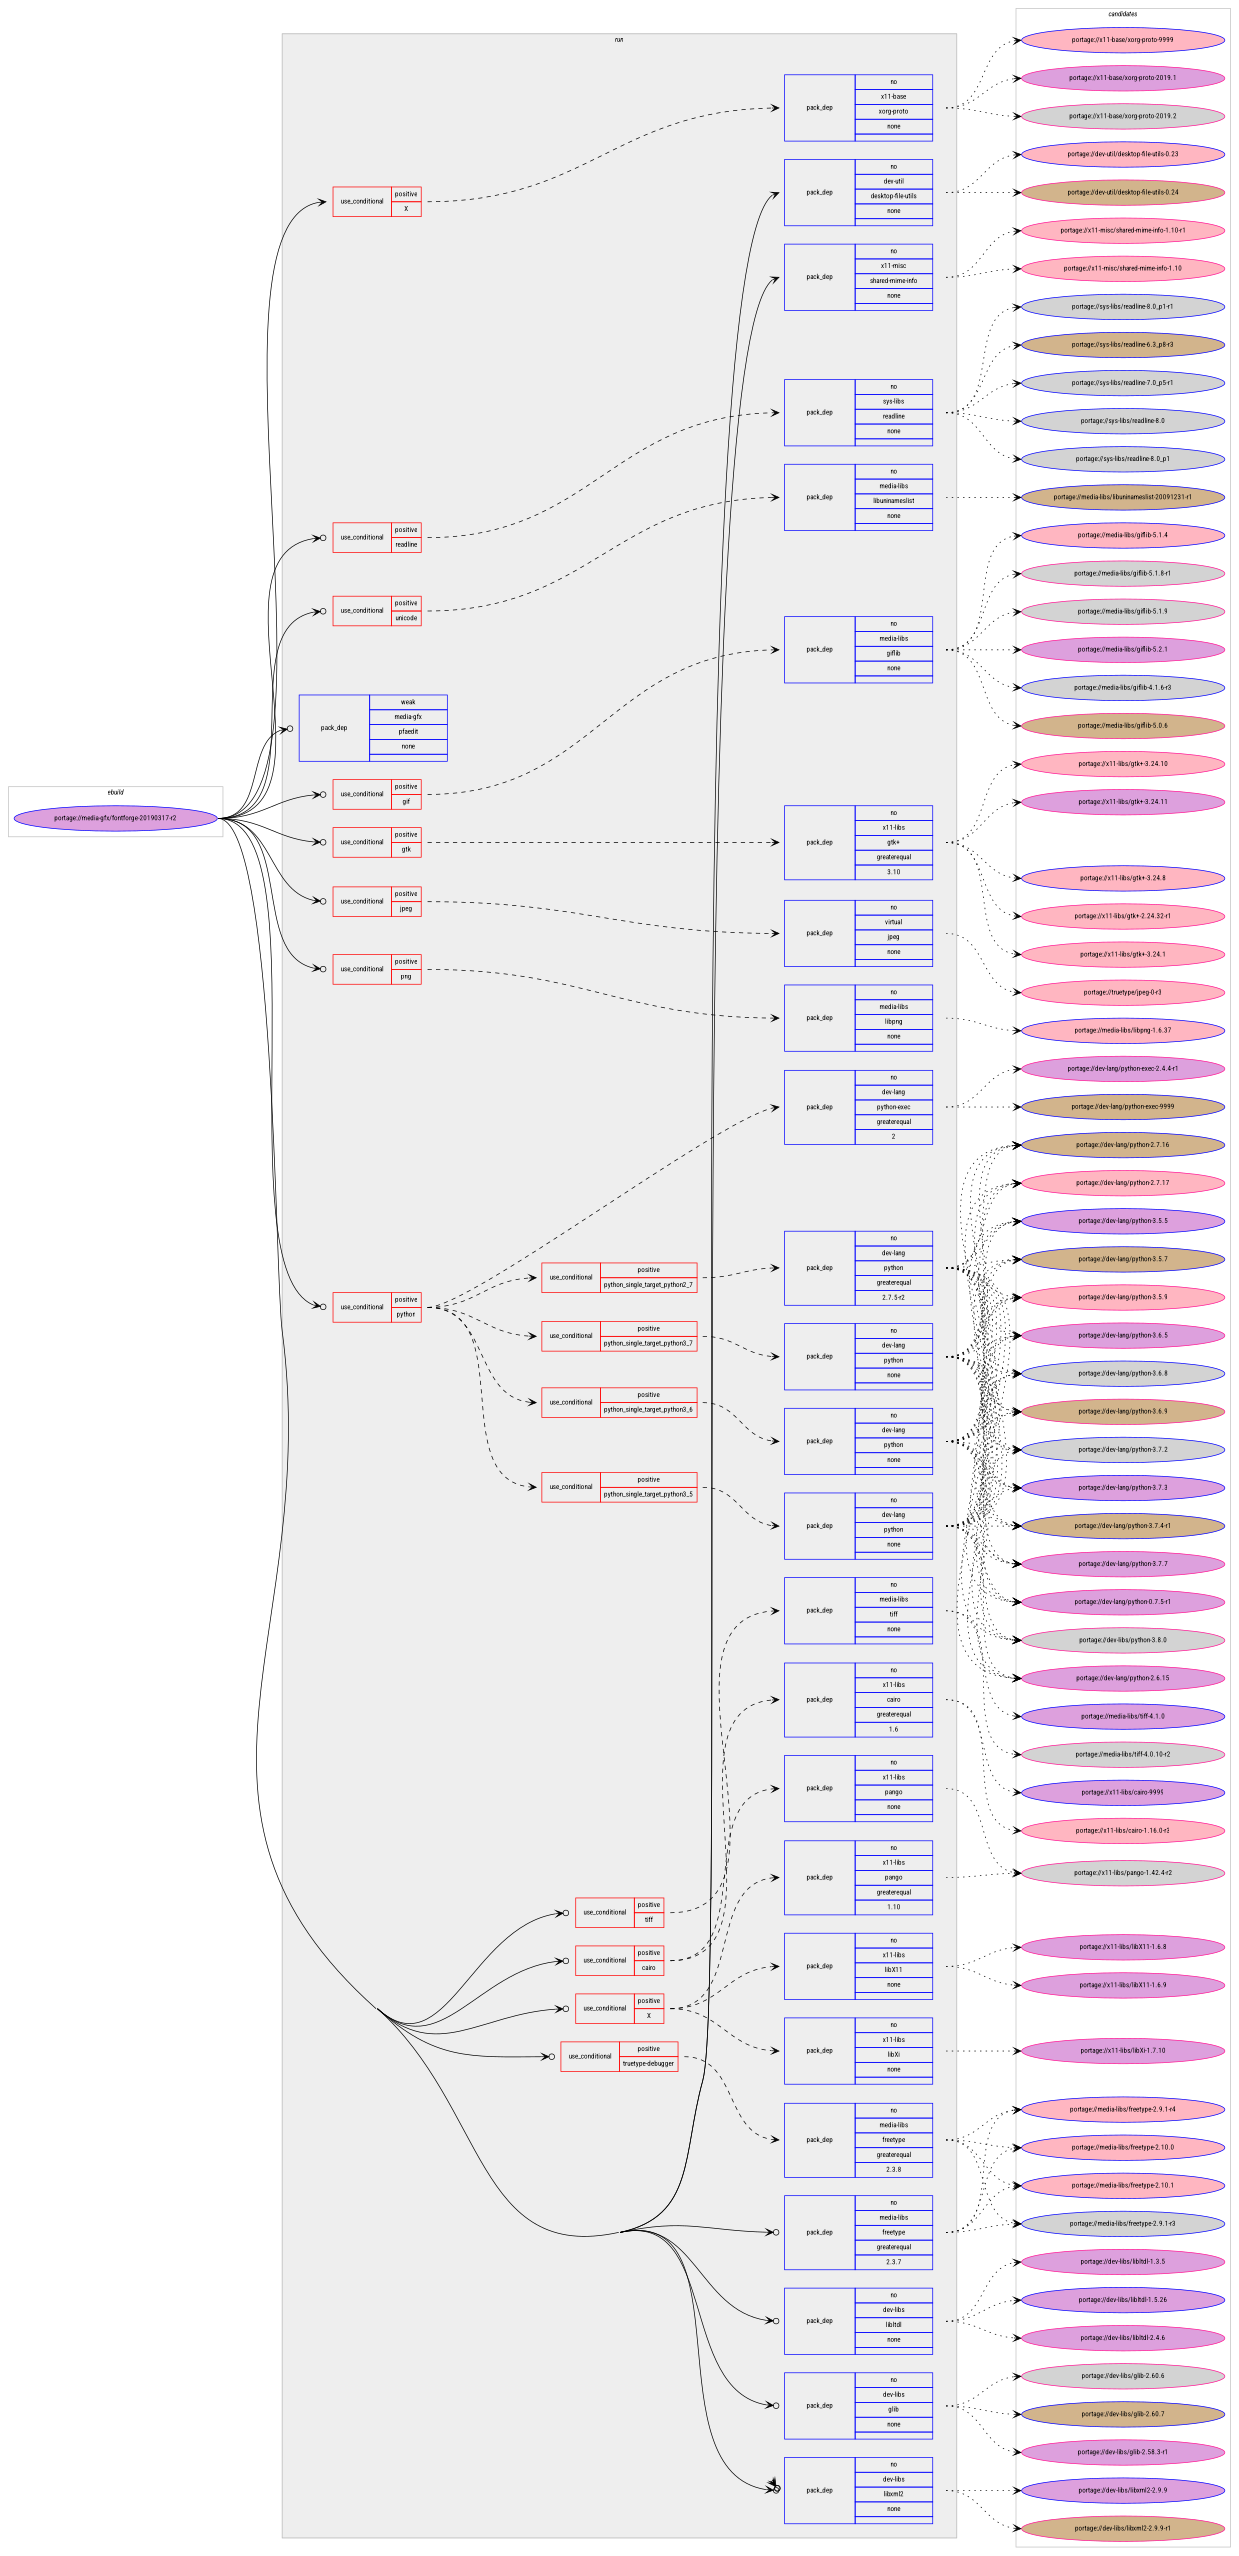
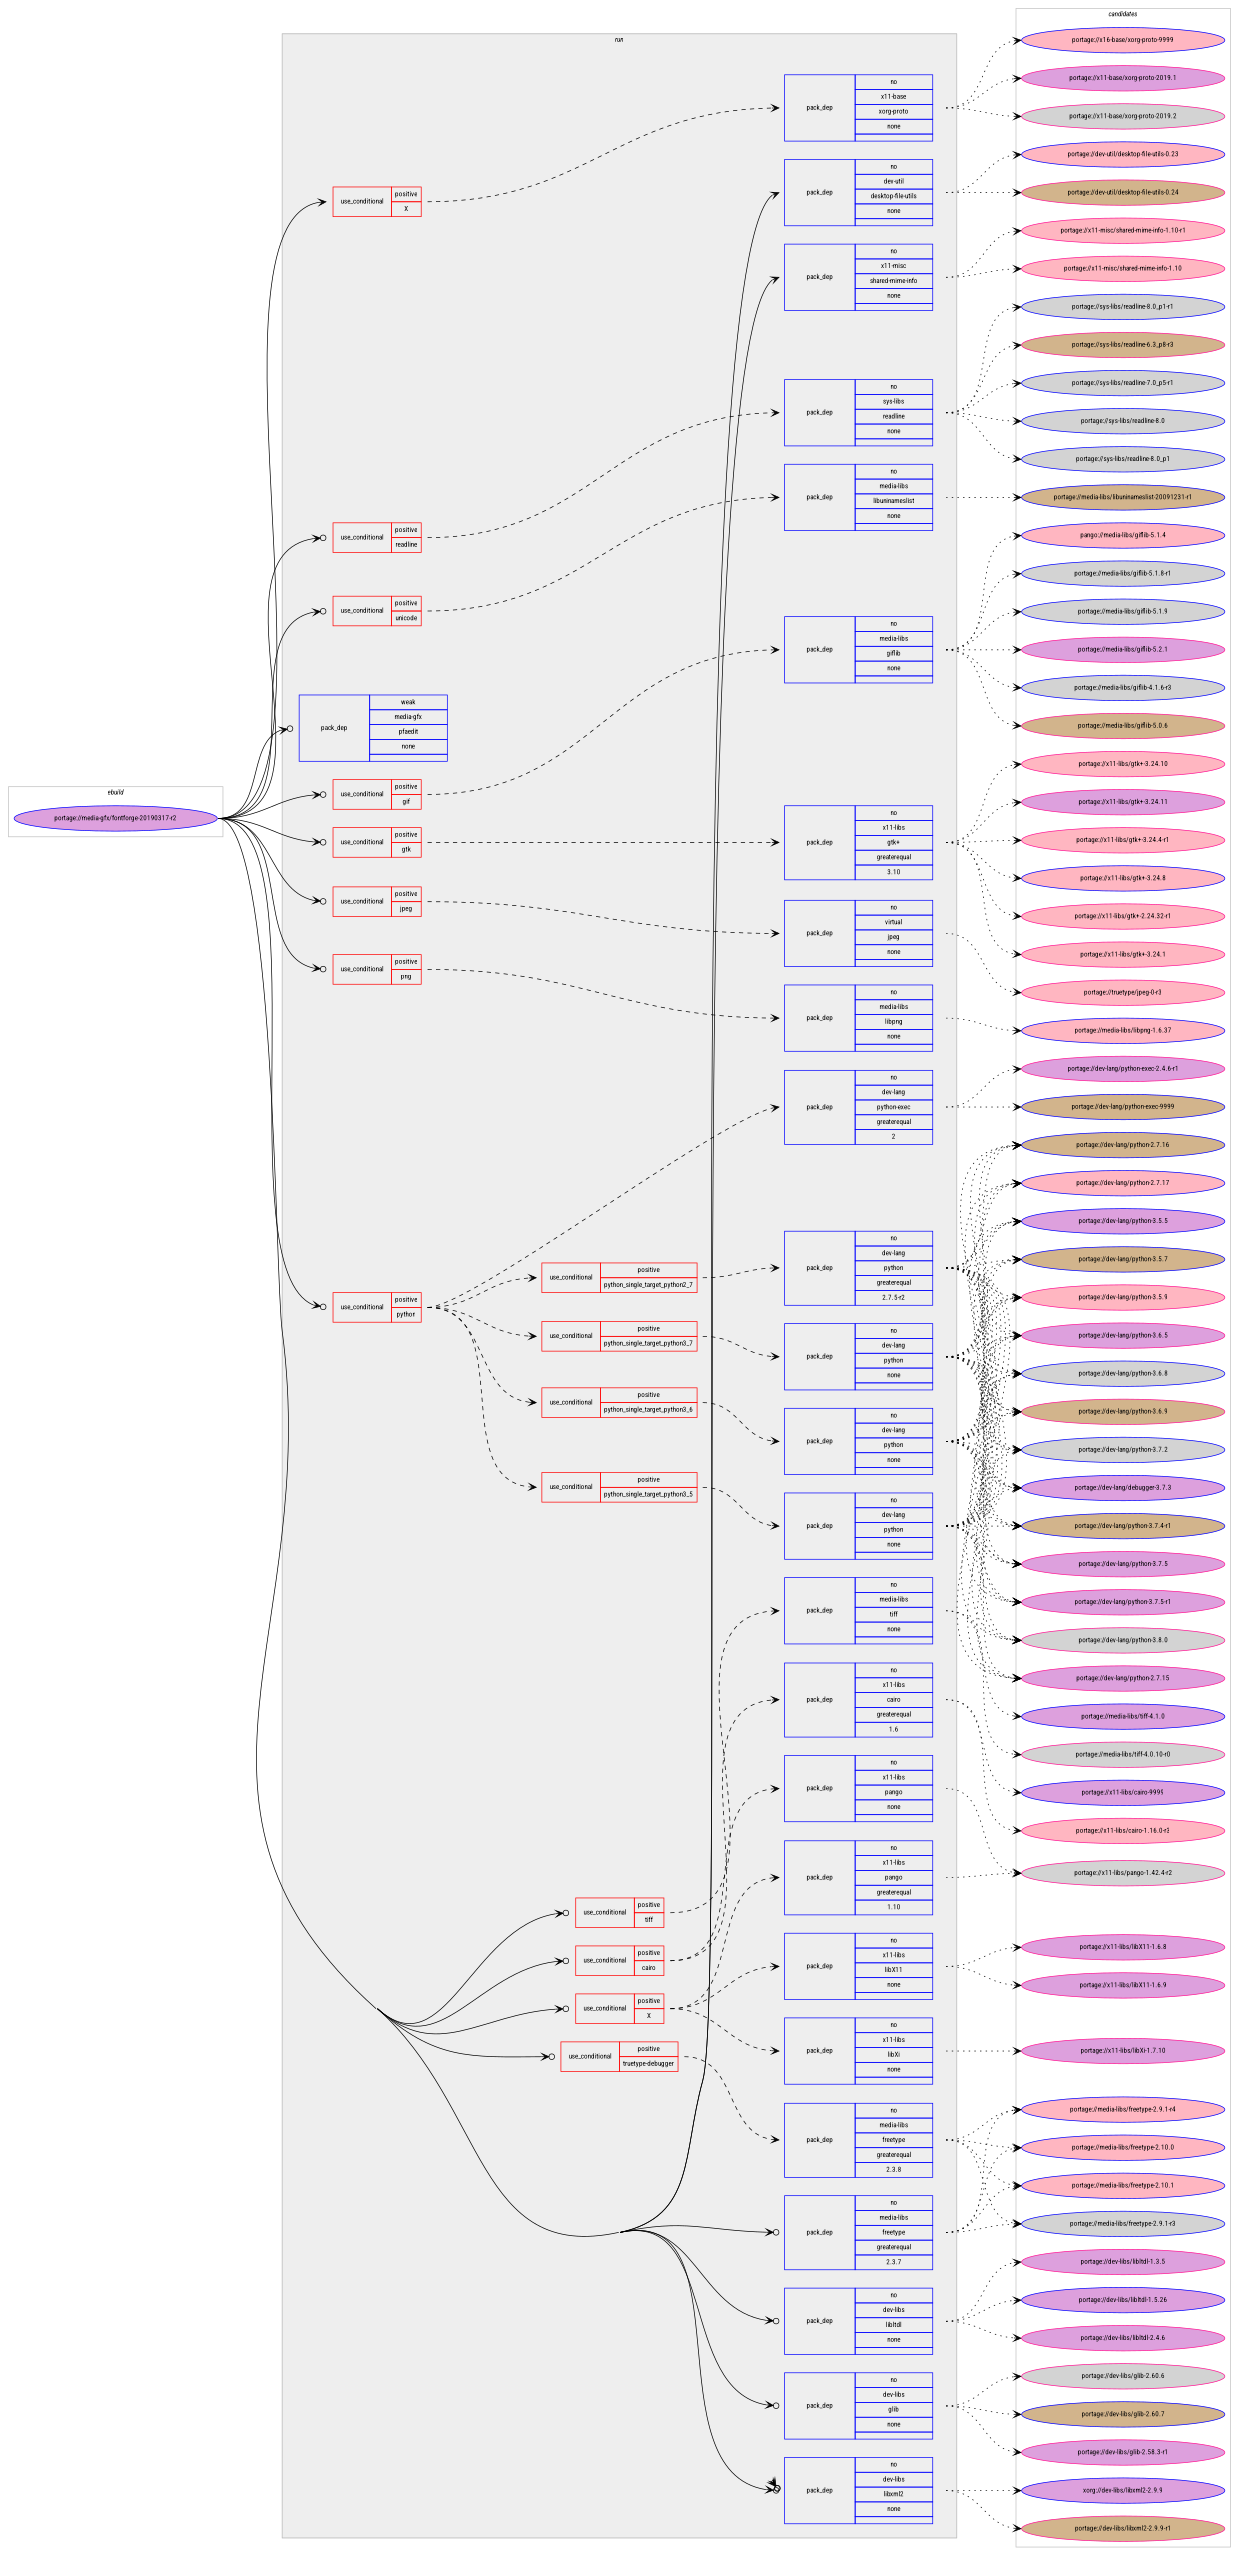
(1123, 40) -> (1123, 40)
(1123, 345) -> (1123, 345)
(1123, 536) -> (1123, 536)
(1123, 574) -> (1123, 574)
(1123, 612) -> (1123, 612)
none -> (1123, 840)
(1123, 1069) -> (1123, 1069)
(1123, 1183) -> (1123, 1183)
(1123, 1488) -> (1123, 1488)
(1123, 1564) -> (1123, 1564)
(1123, 1602) -> (1123, 1602)
(1123, 1640) -> (1123, 1640)
(1123, 1679) -> (1123, 1679)
(1123, 1755) -> (1123, 1755)
(1123, 2491) -> (1123, 2491)
